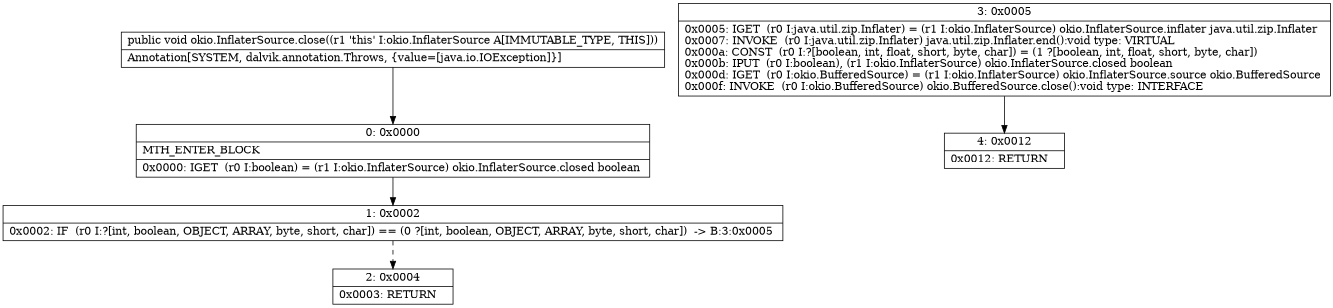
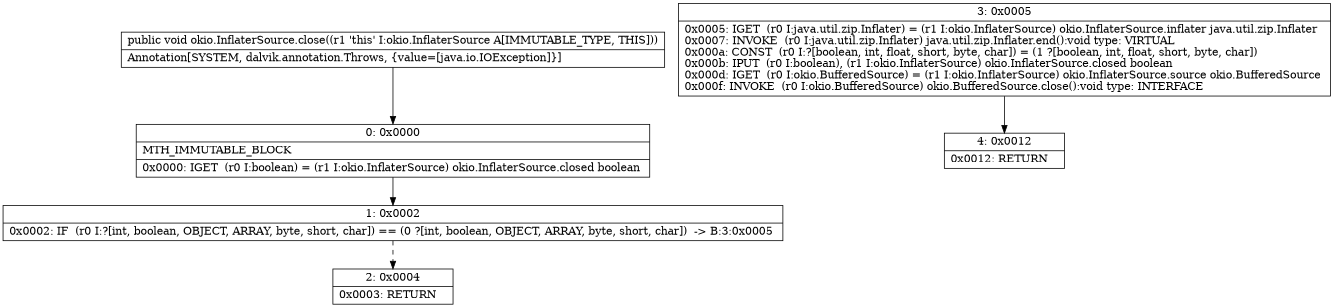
(201, 150) -> (217, 150)
